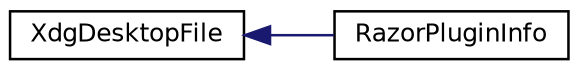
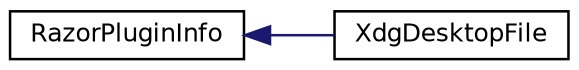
(302, 35) -> (302, 35)
